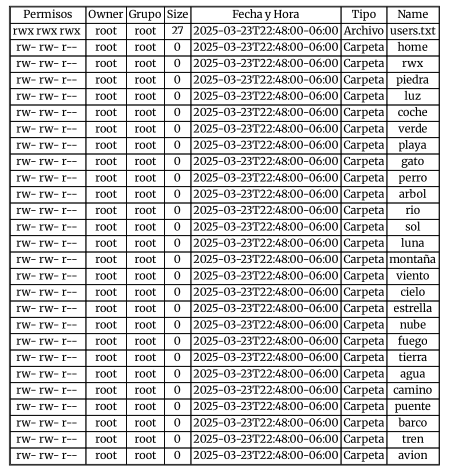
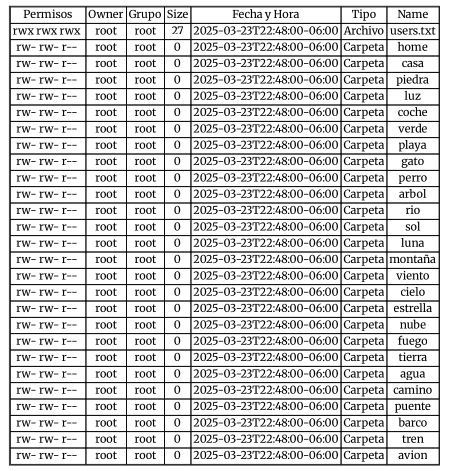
(413, 64) -> (413, 64)
